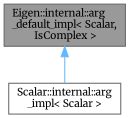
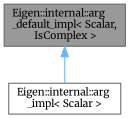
(65, 99) -> (65, 99)
